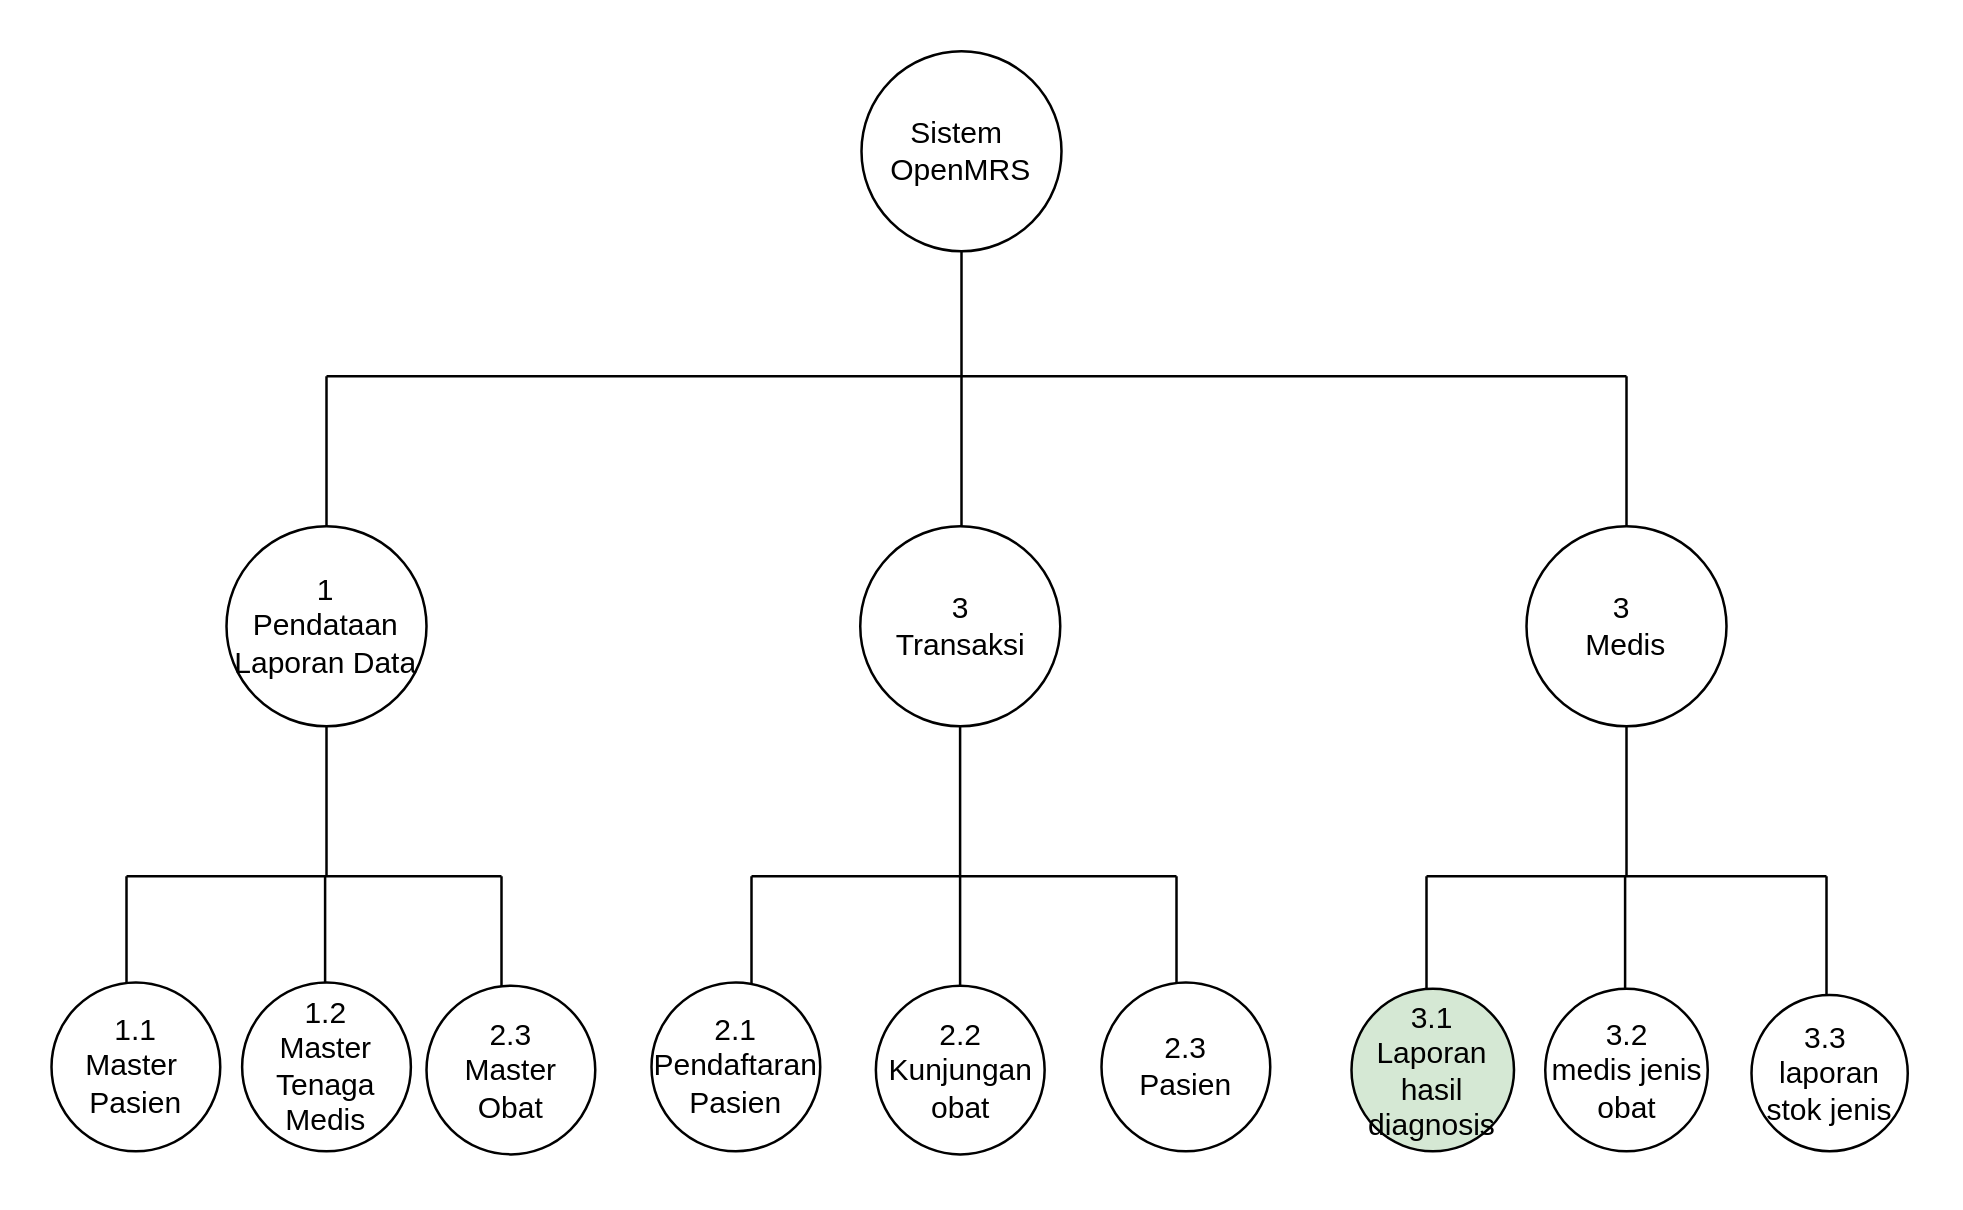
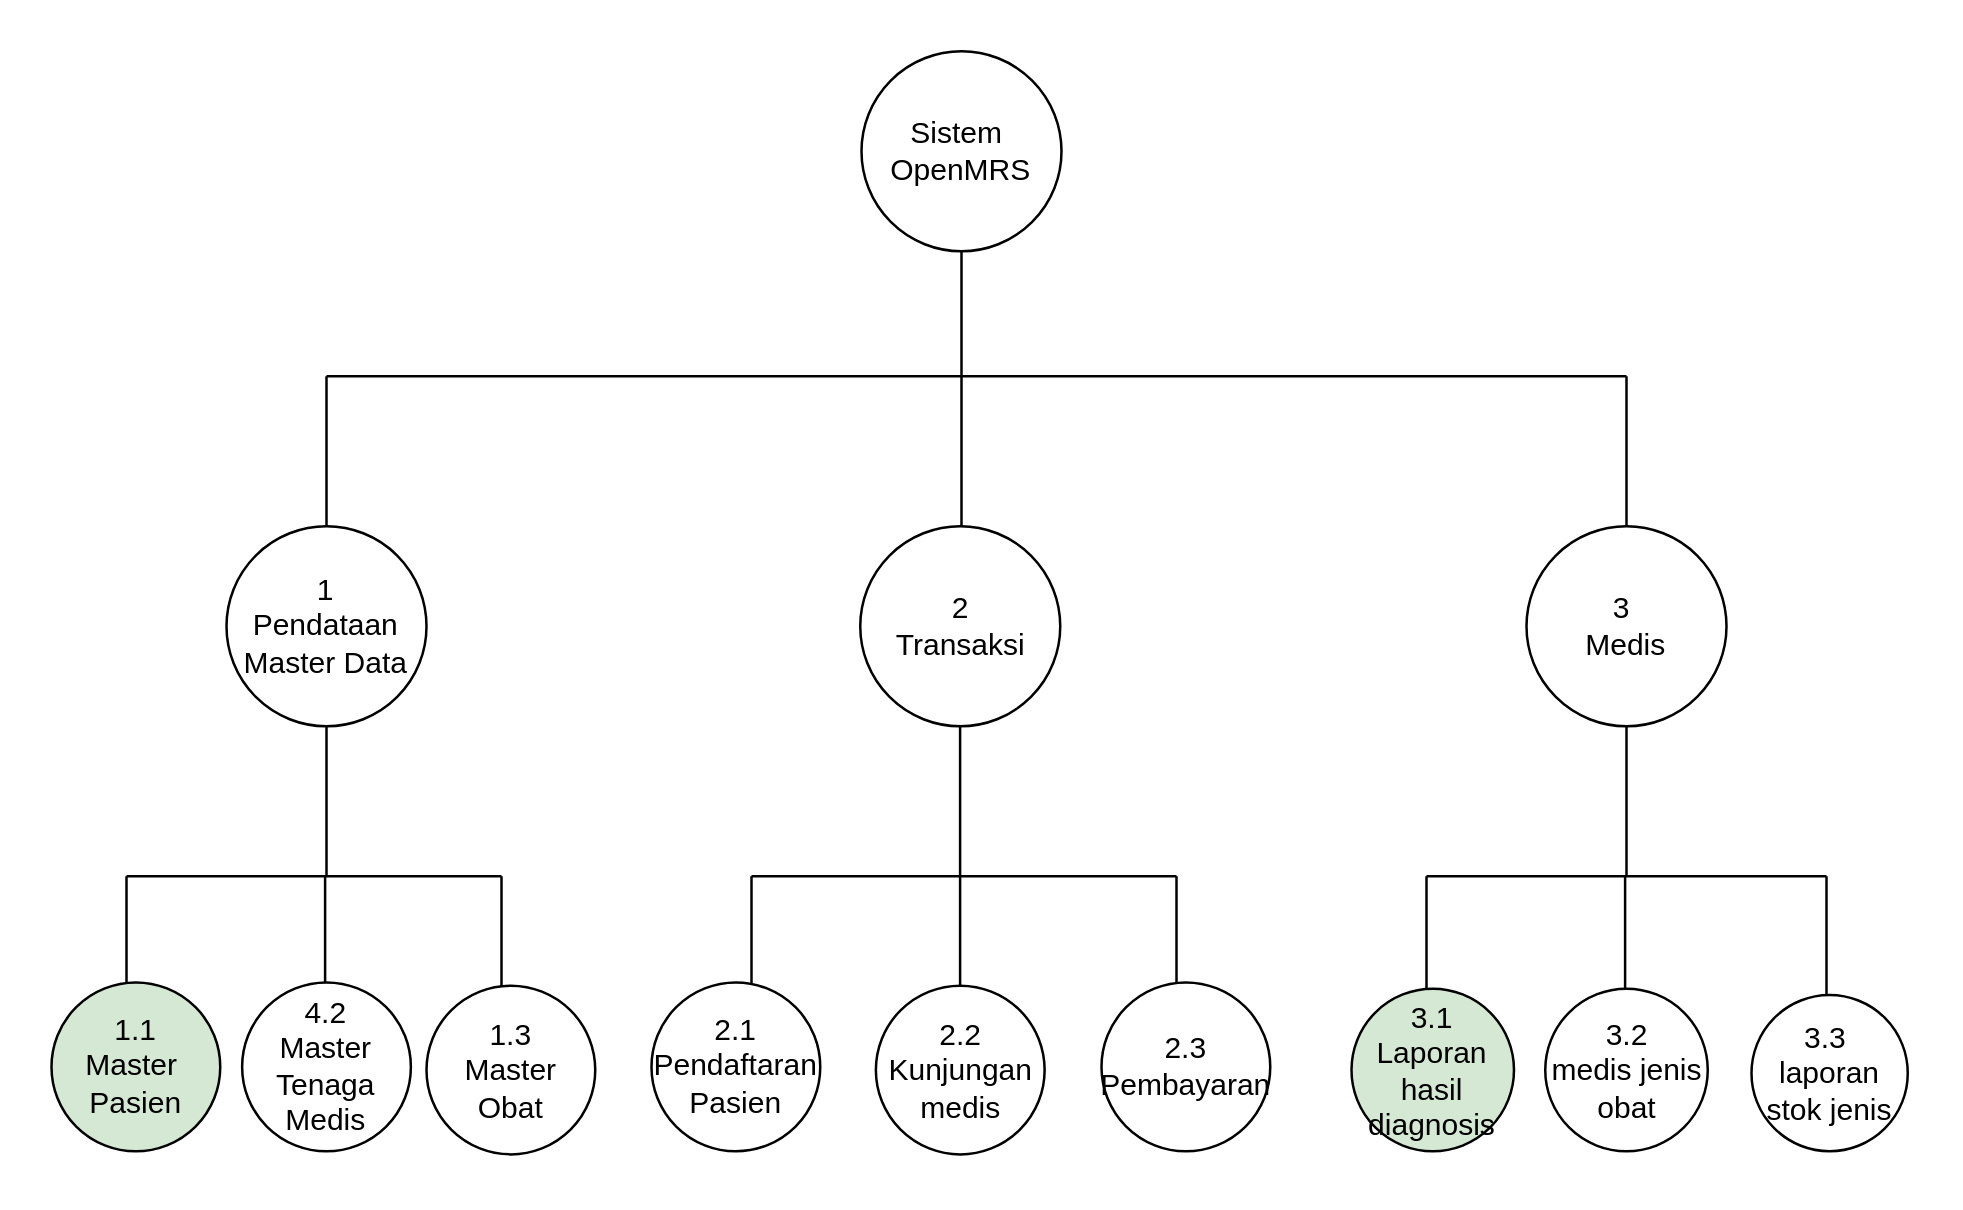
(326, 626) -> (326, 626)
(961, 626) -> (961, 626)
(326, 1066) -> (326, 1066)
(1186, 1066) -> (1186, 1066)
(136, 1067) -> (136, 1067)
(511, 1071) -> (511, 1071)
(961, 1071) -> (961, 1071)
